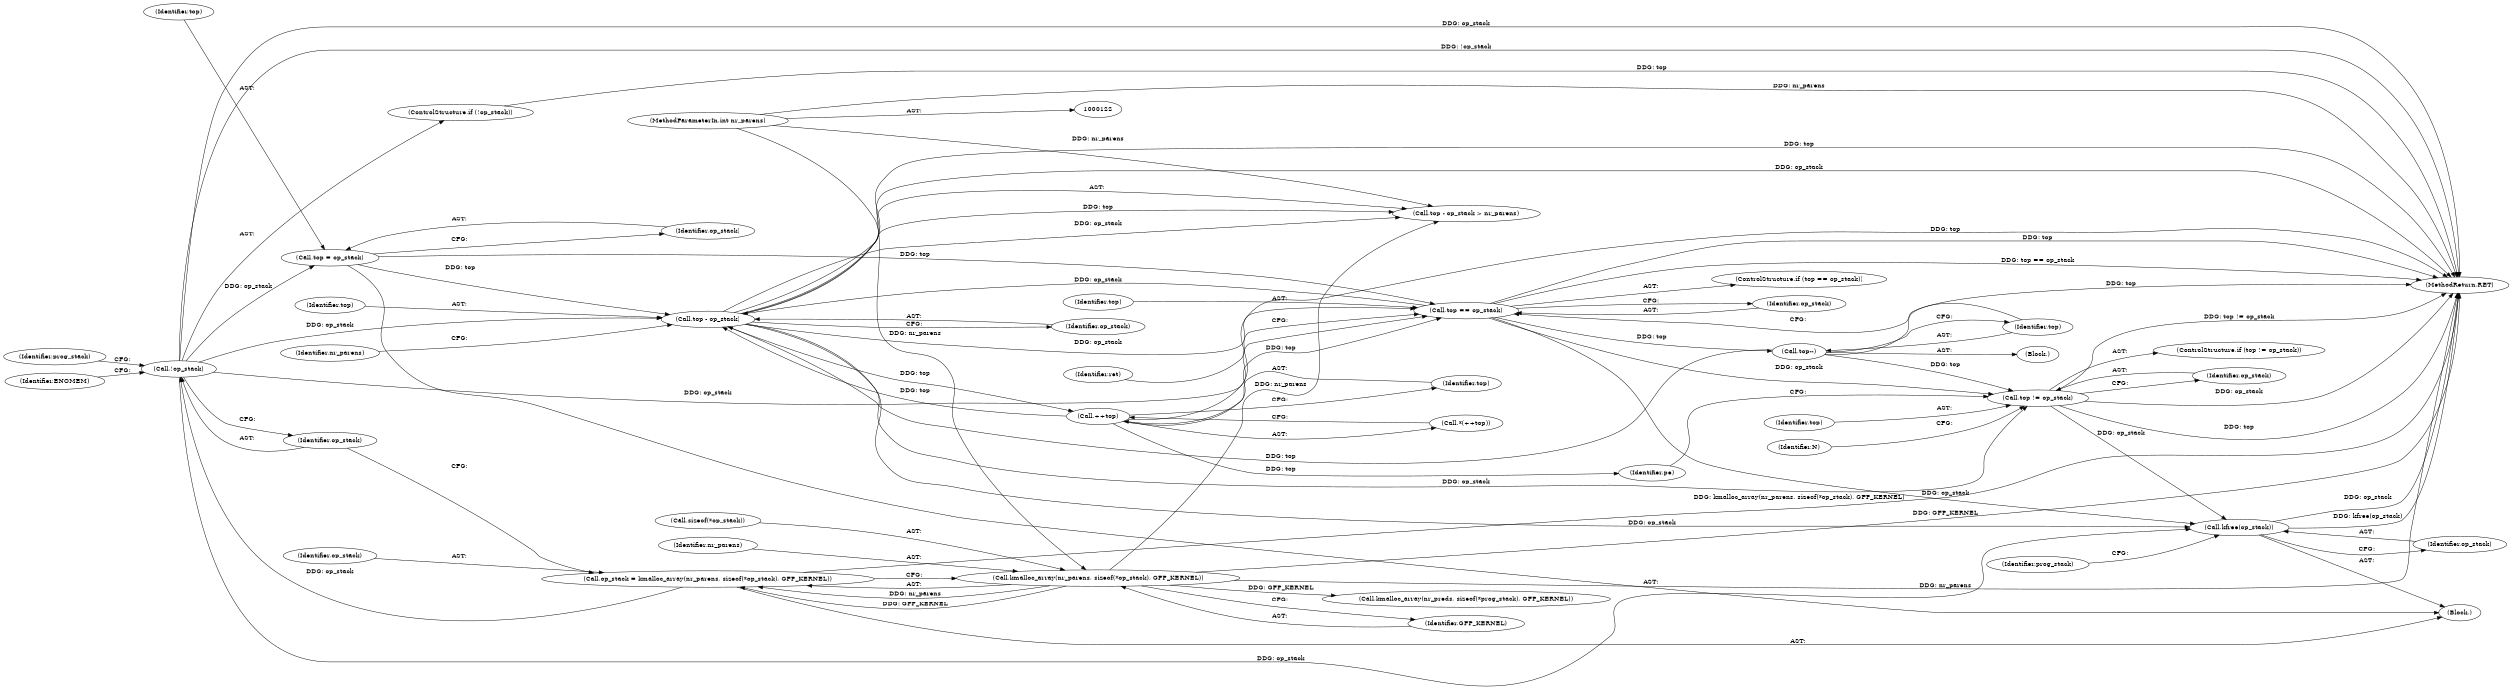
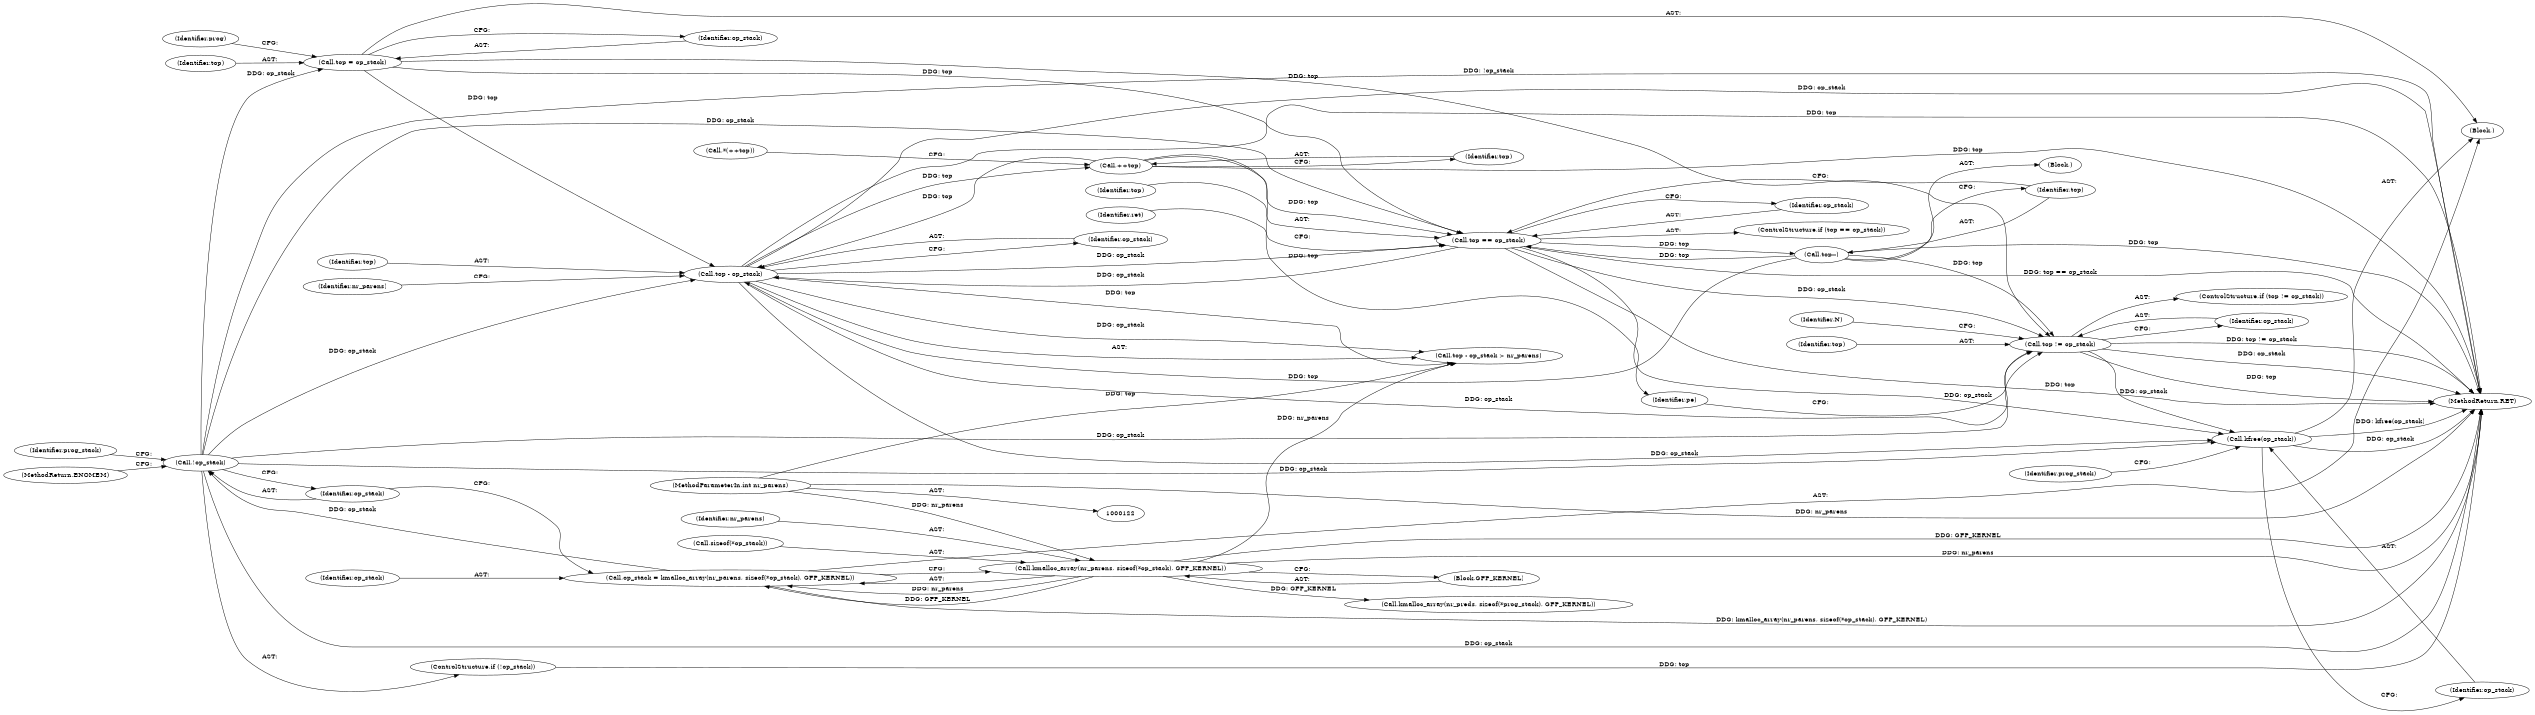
none -> (201, 39)
none -> (1321, 84)
(1098, 139) -> (1121, 394)
none -> (1663, 260)
(55, 381) -> (66, 475)
none -> (1161, 439)
(1277, 439) -> none
(1466, 624) -> (1489, 579)
